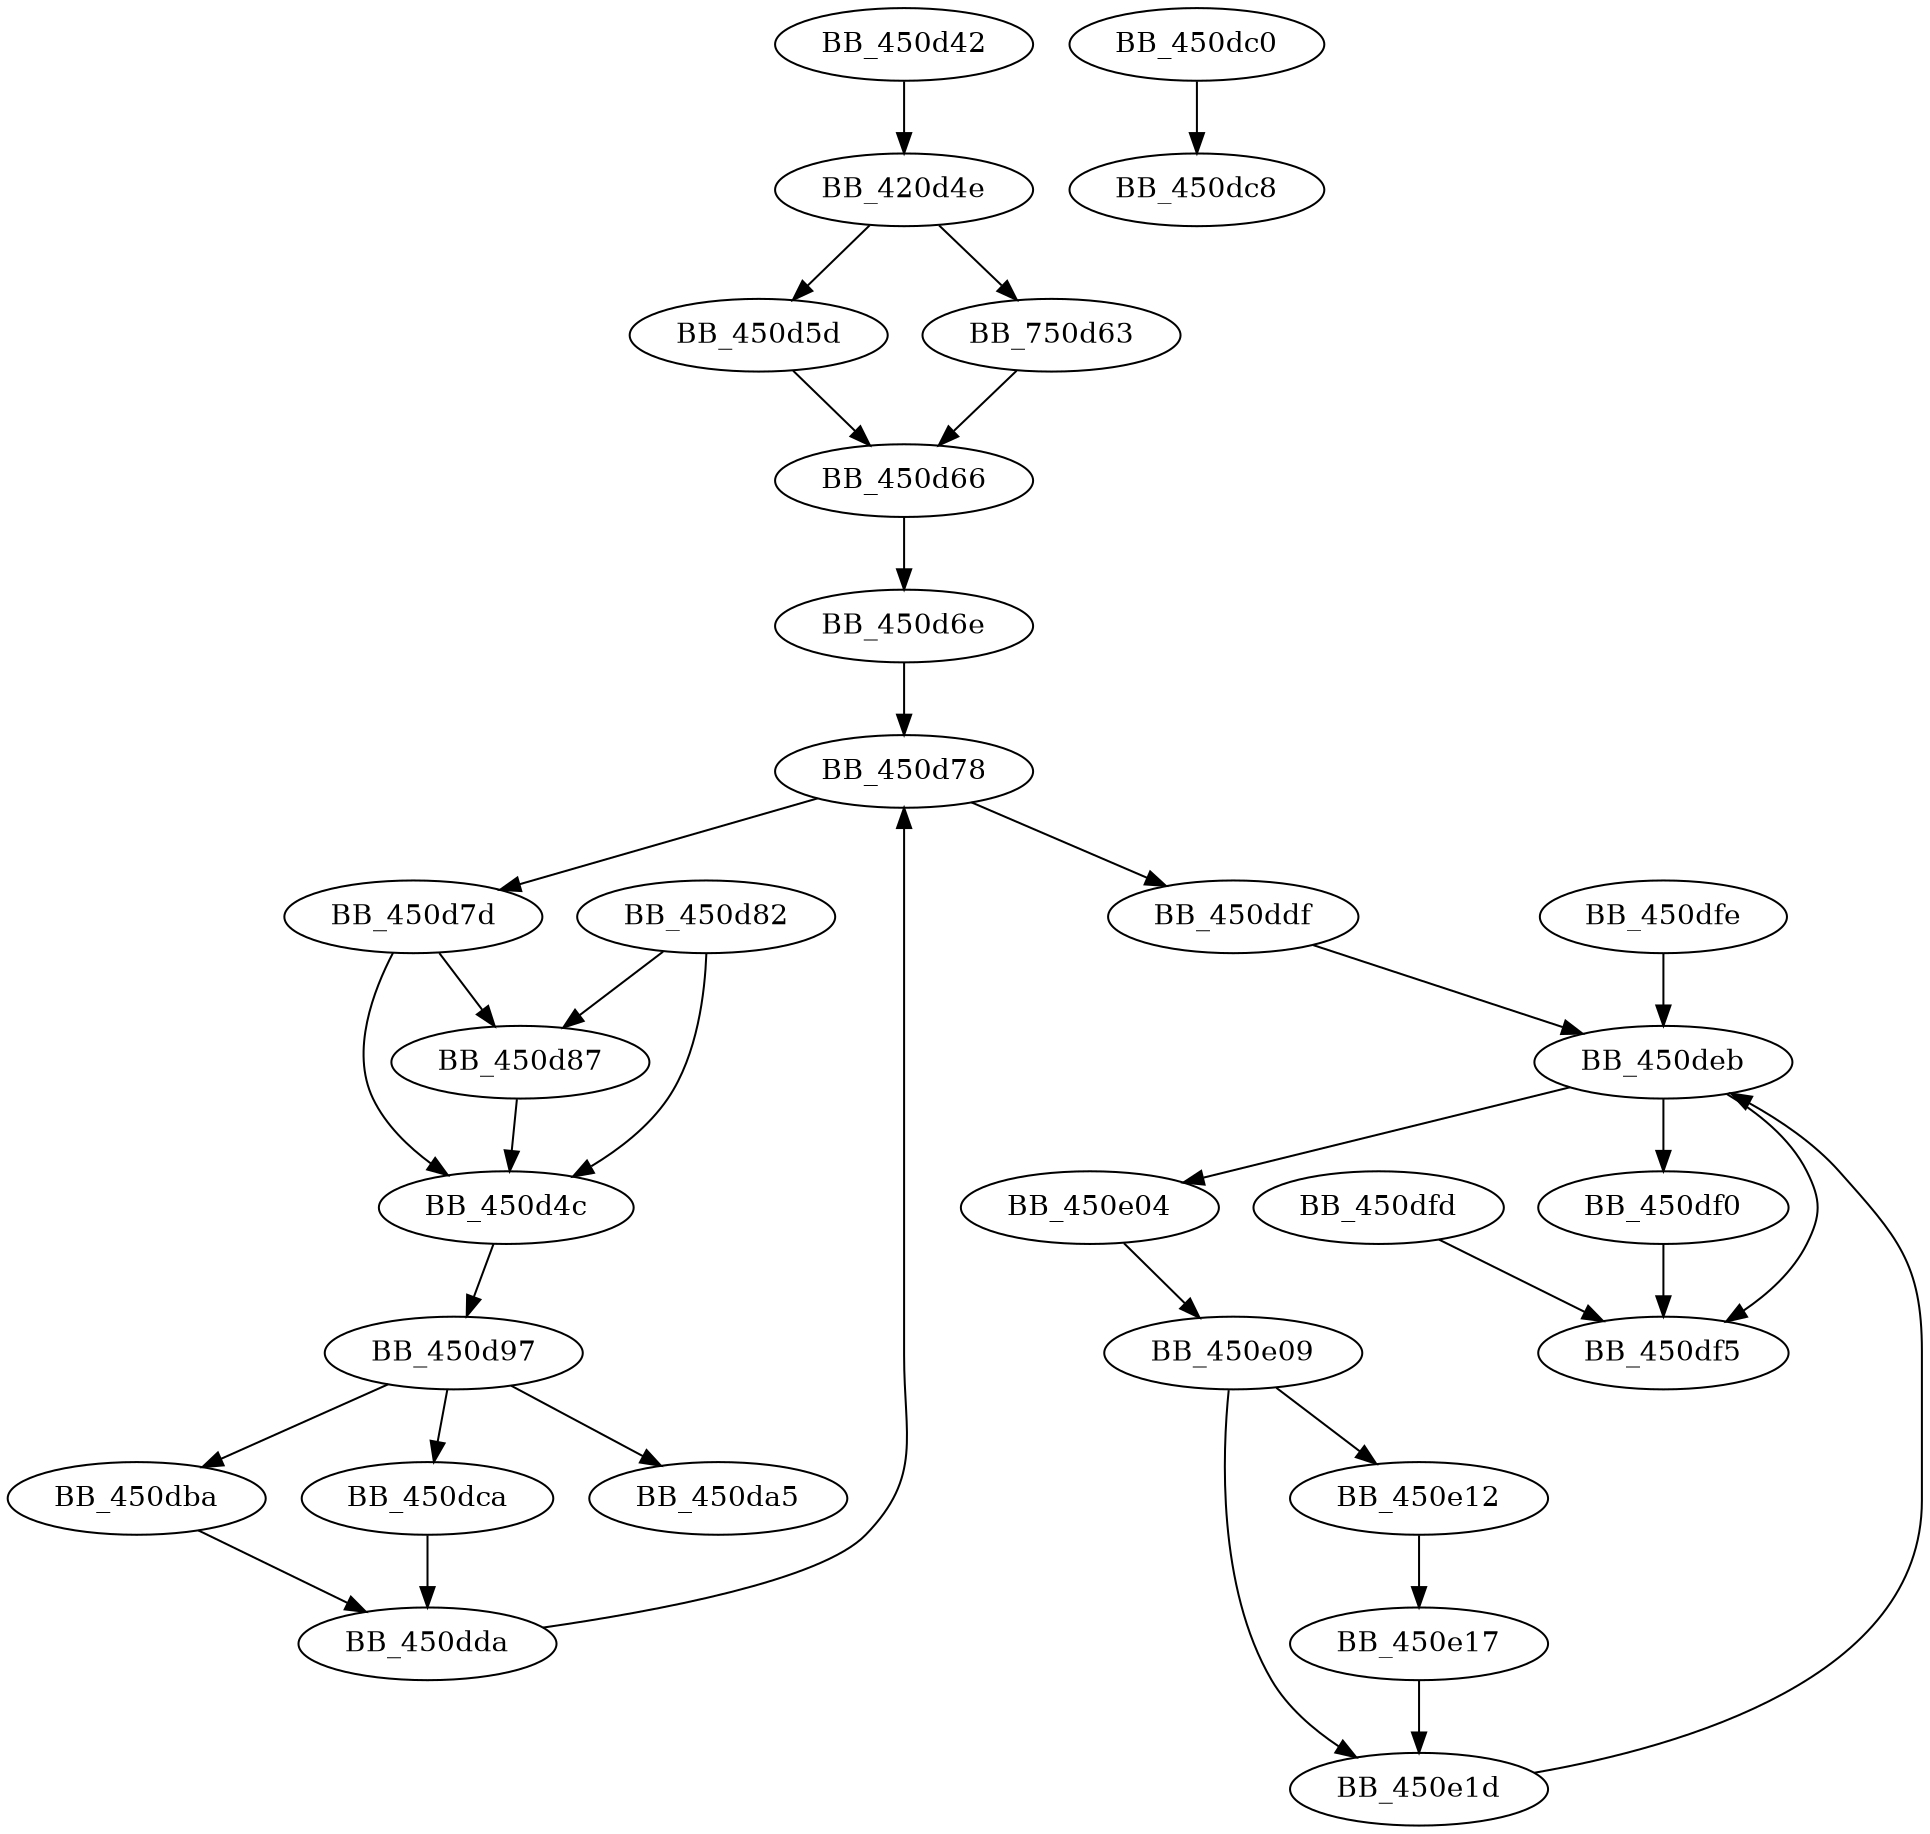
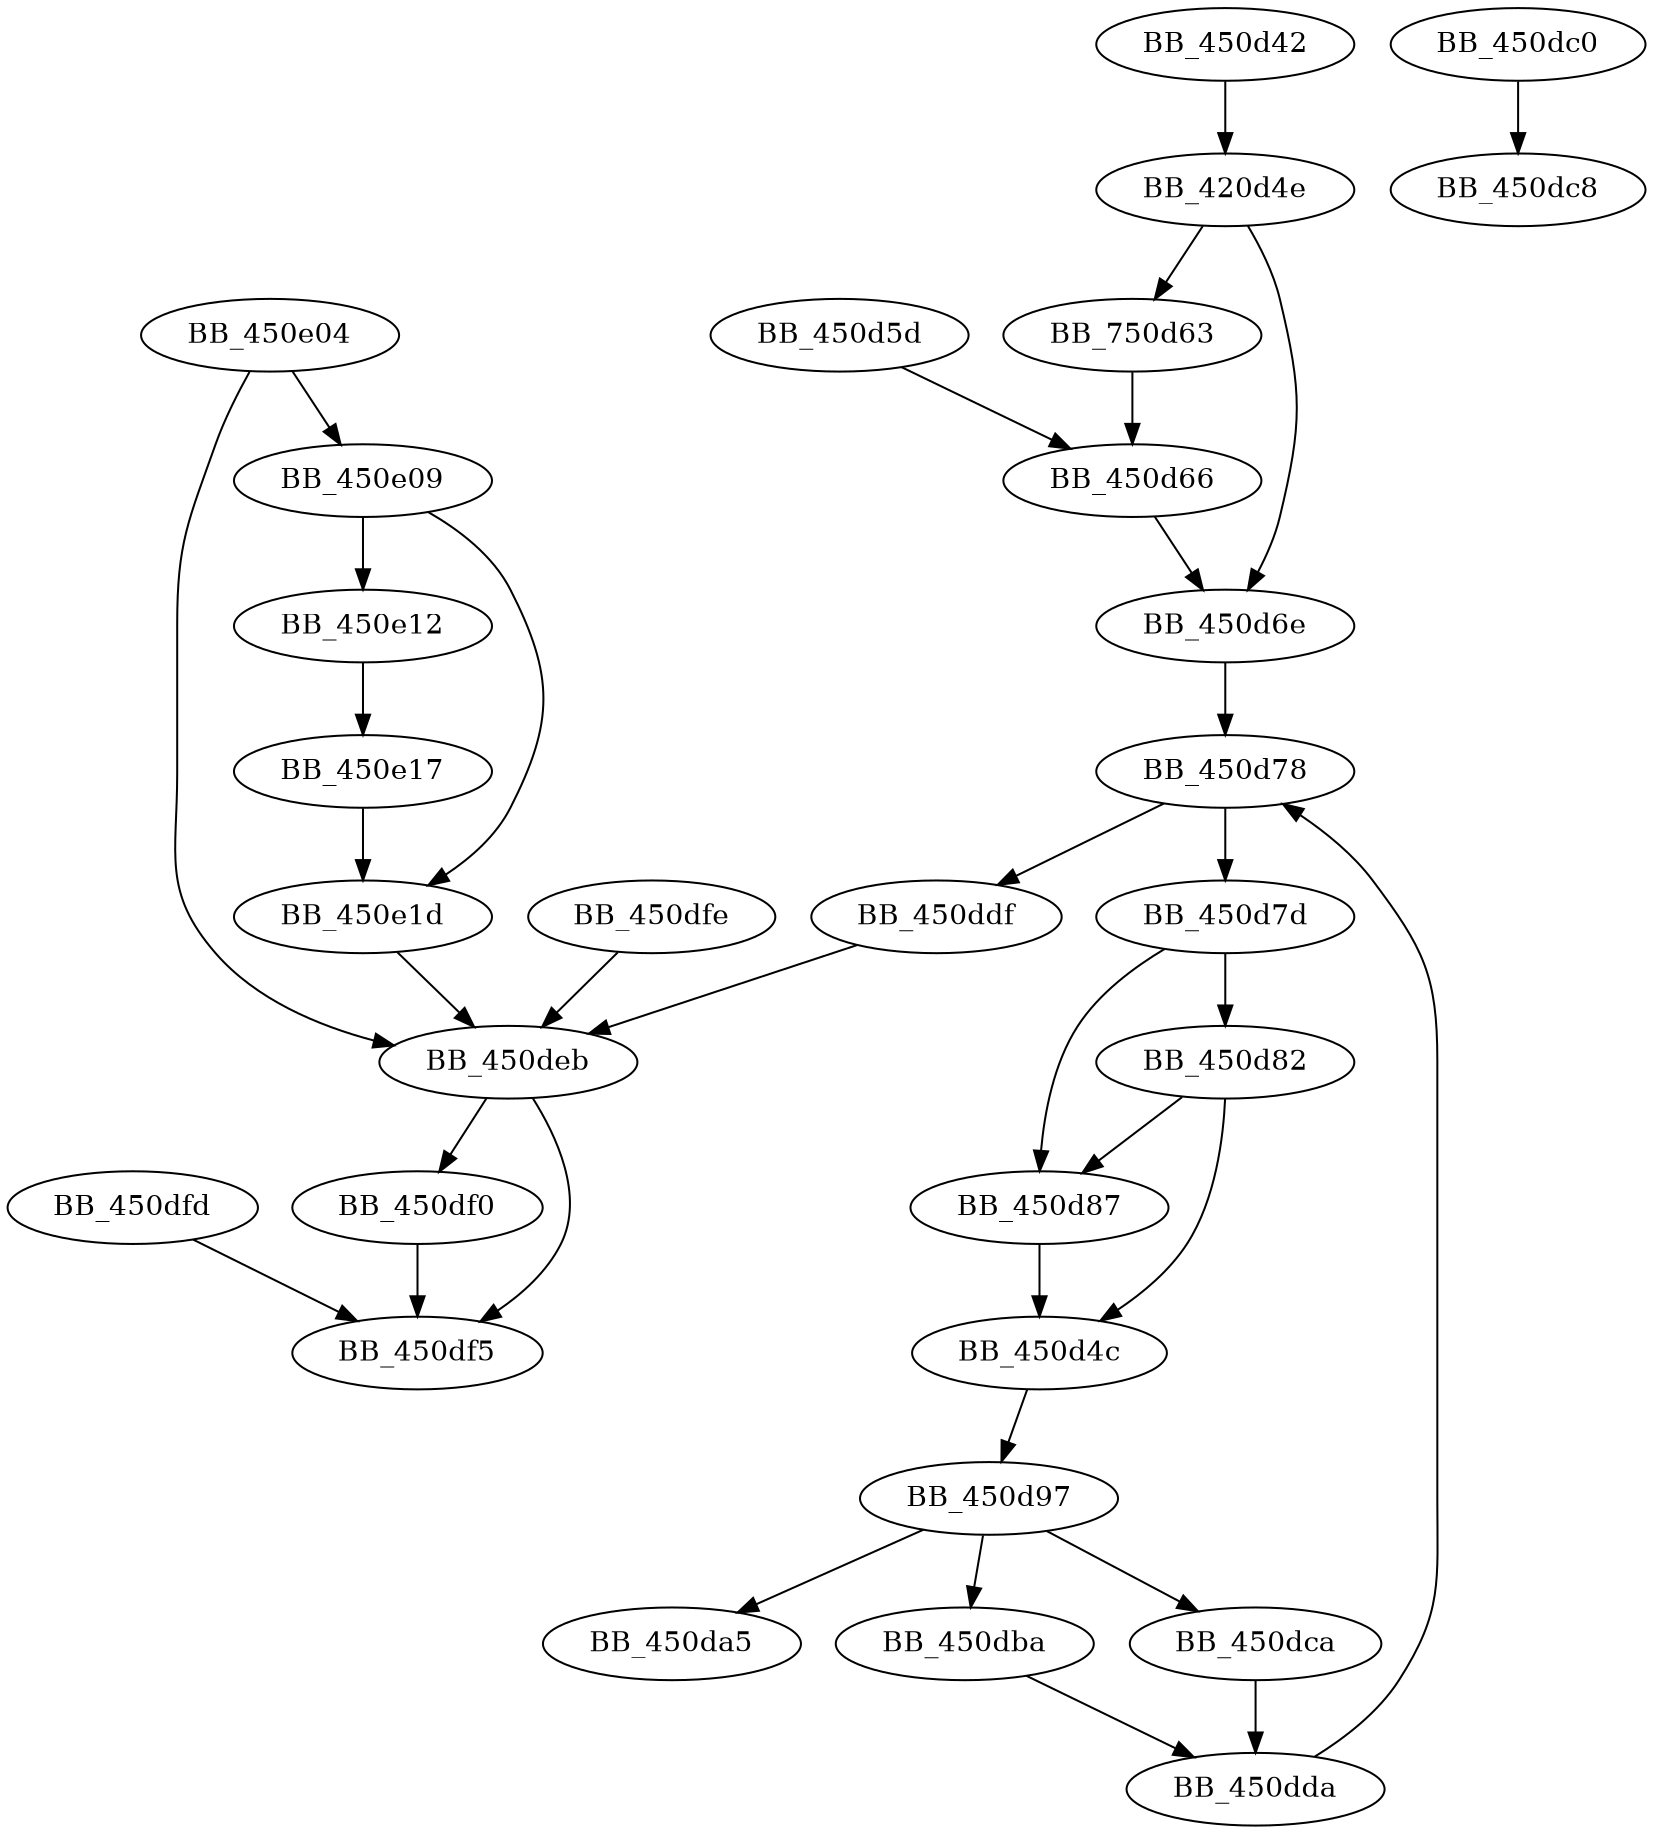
(839, 255) -> (1296, 398)
(365, 1068) -> (1225, 980)
(1387, 1132) -> (177, 753)
